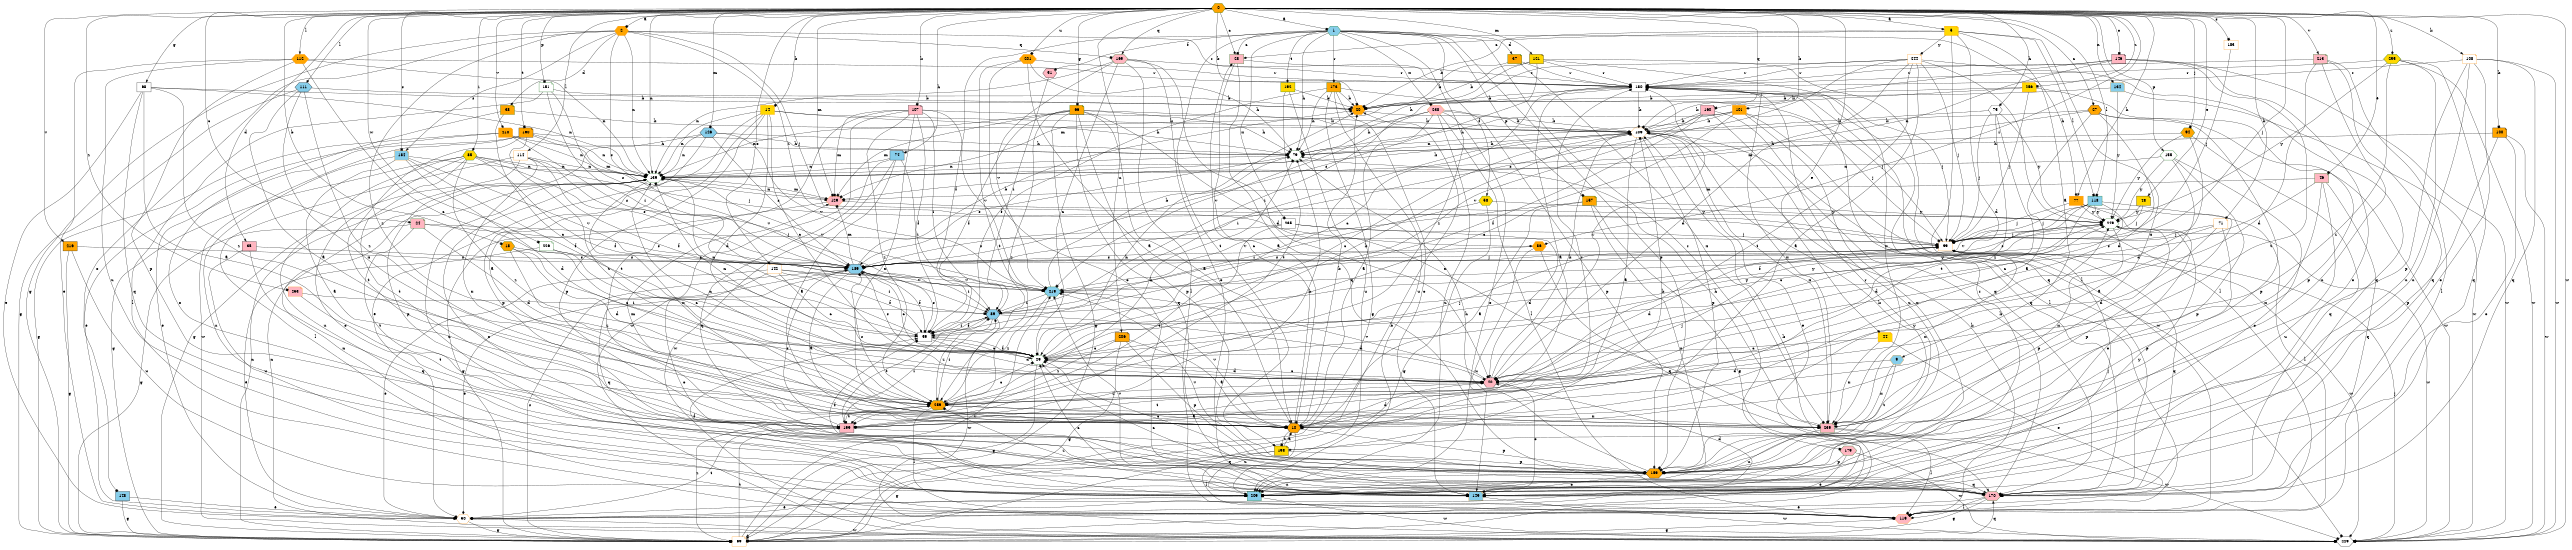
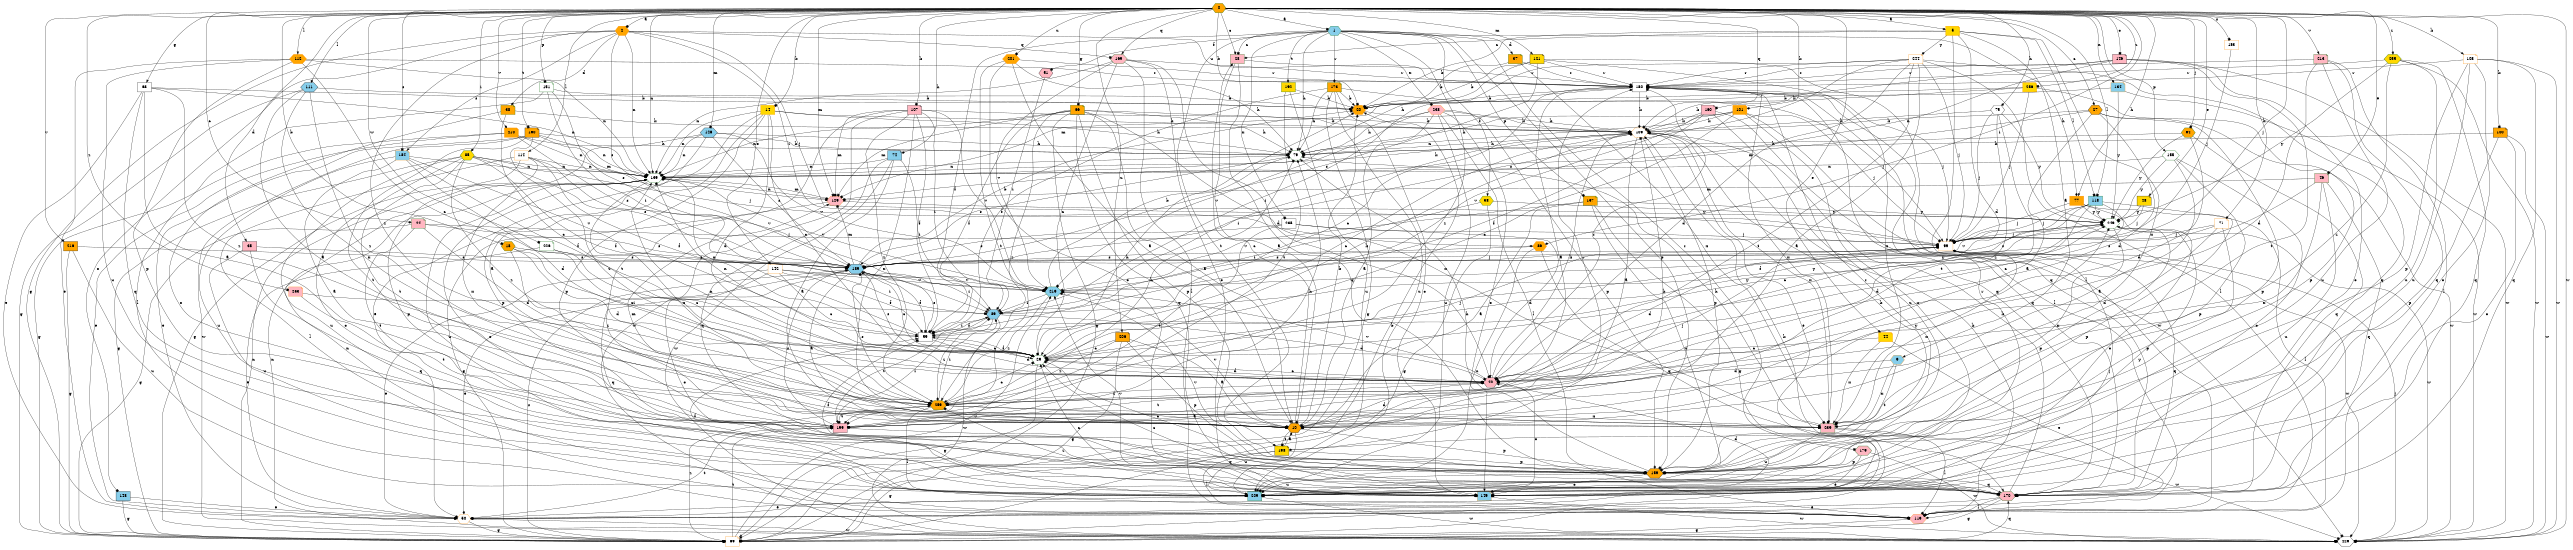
(1212, 59) -> (1212, 59)
